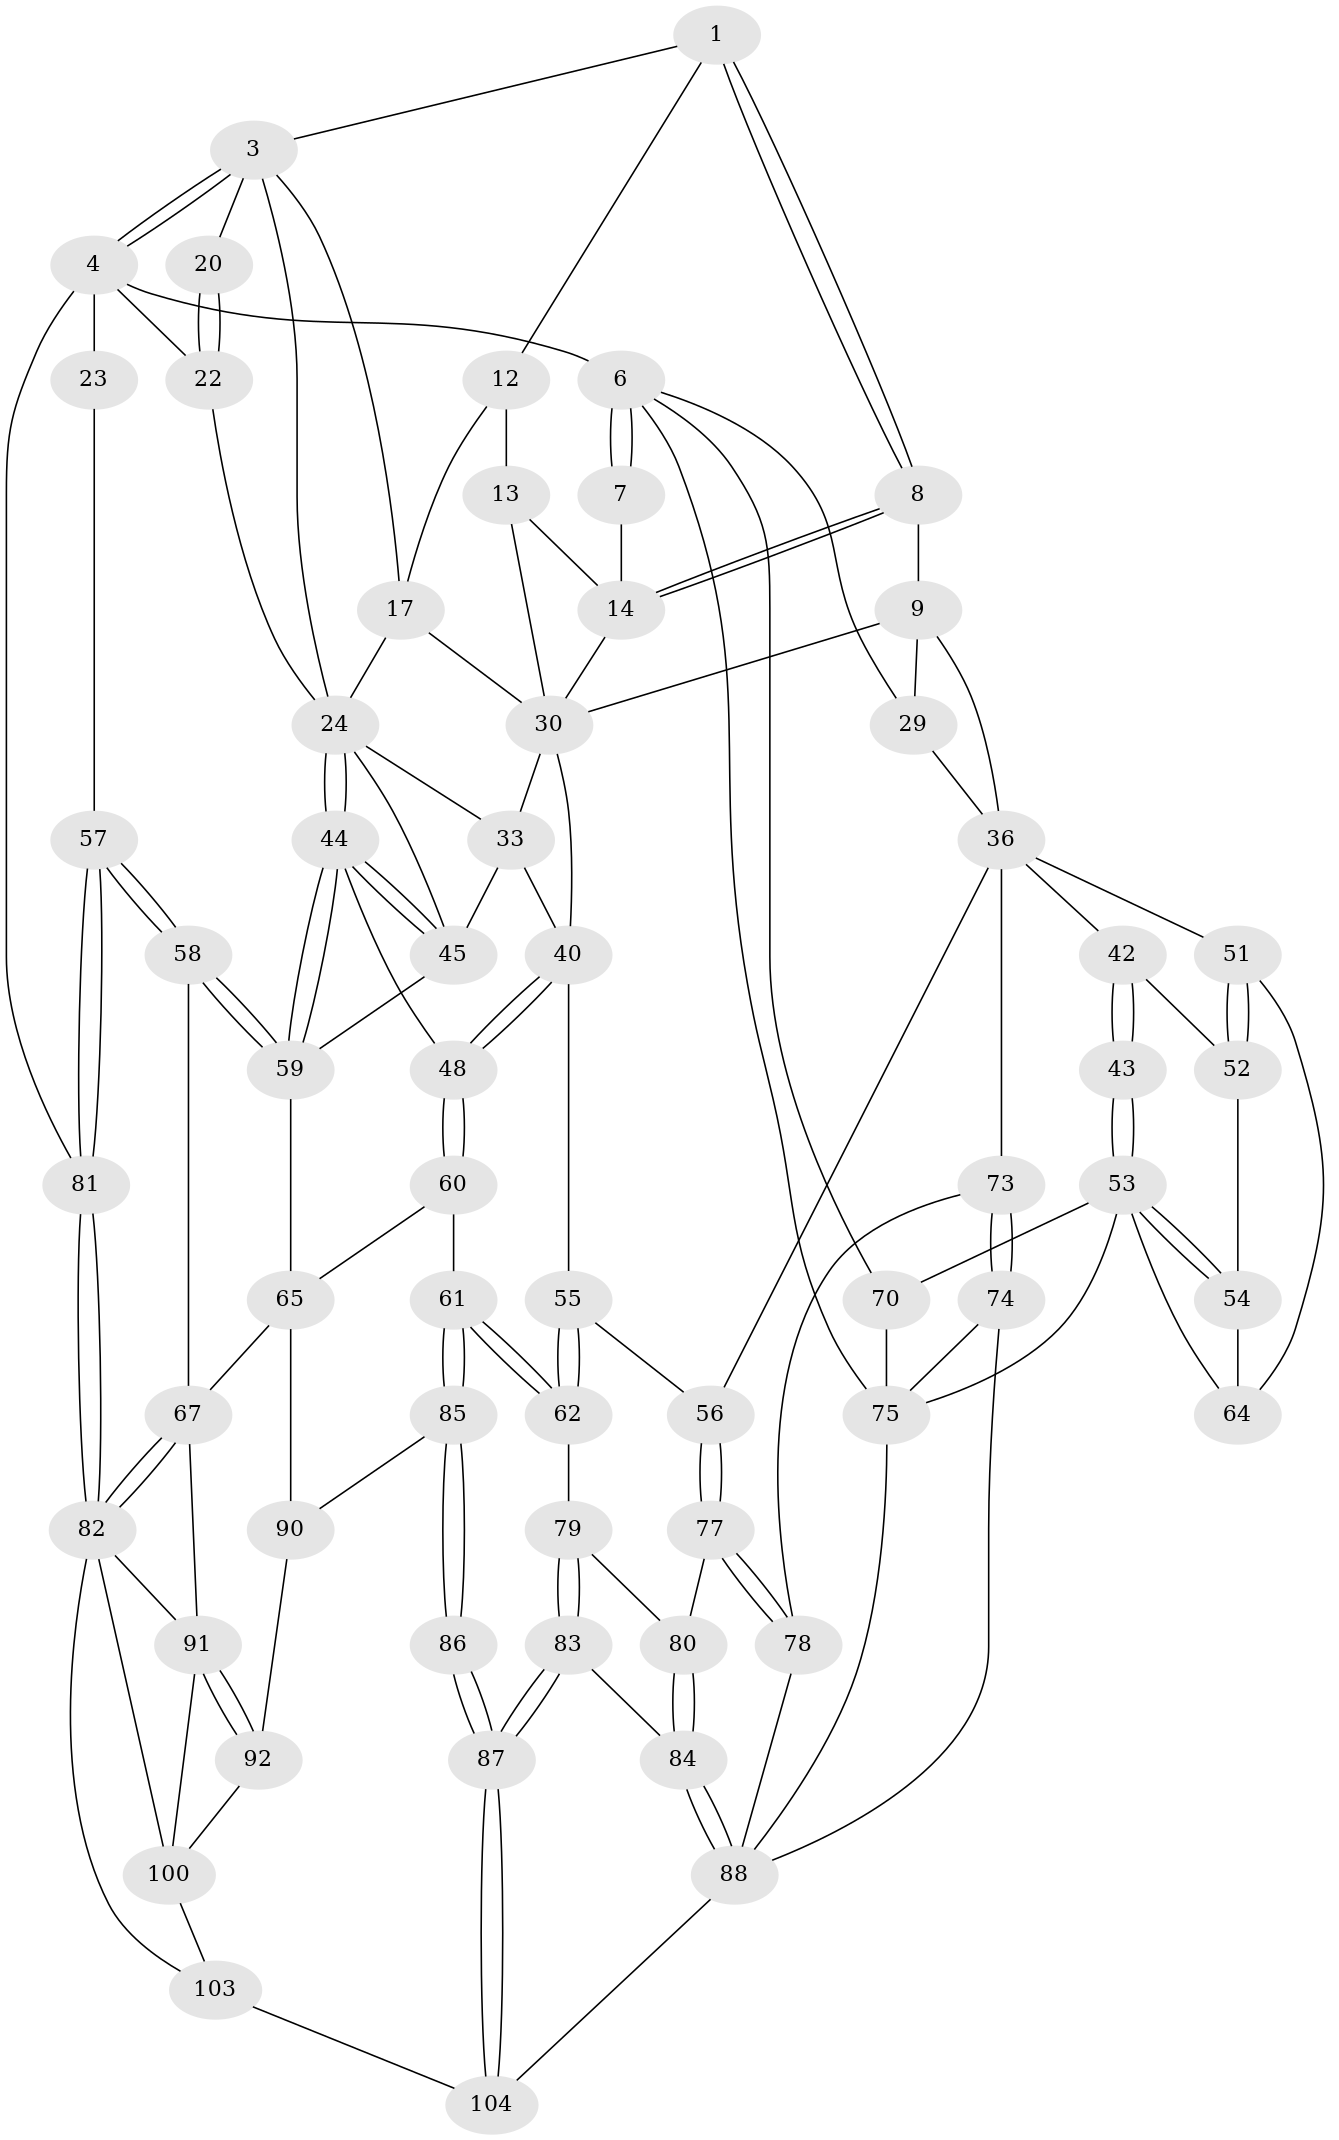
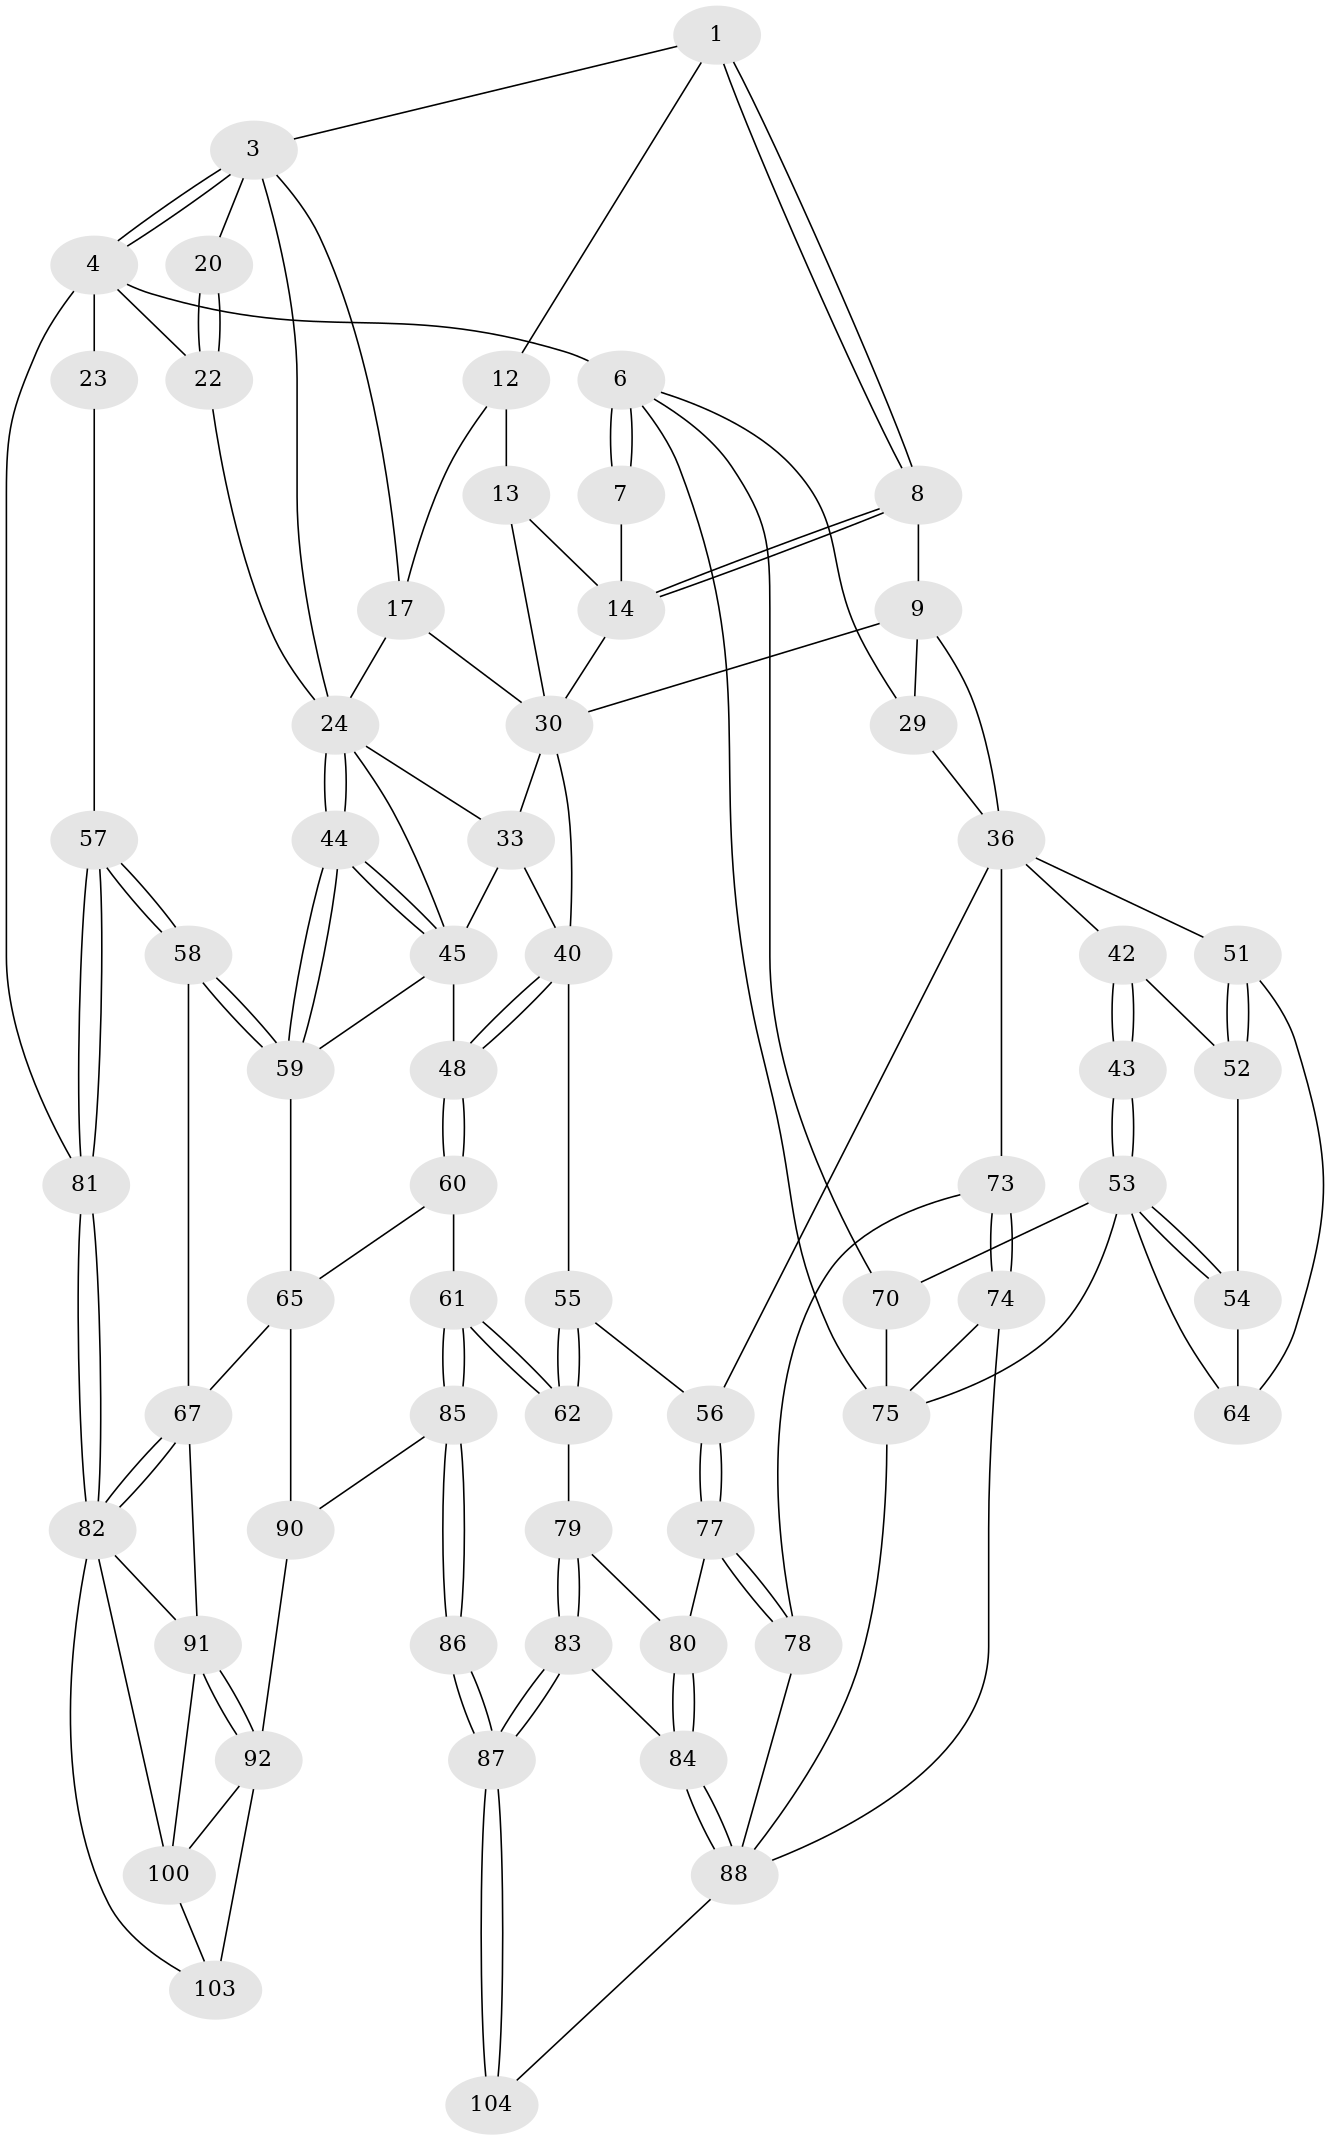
(384, 959) -> (454, 1013)
(354, 2048) -> (237, 1875)
